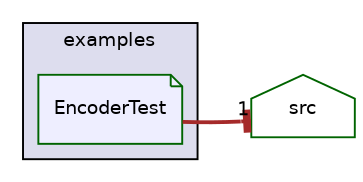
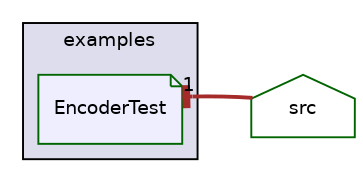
(212, 122) -> (223, 97)
